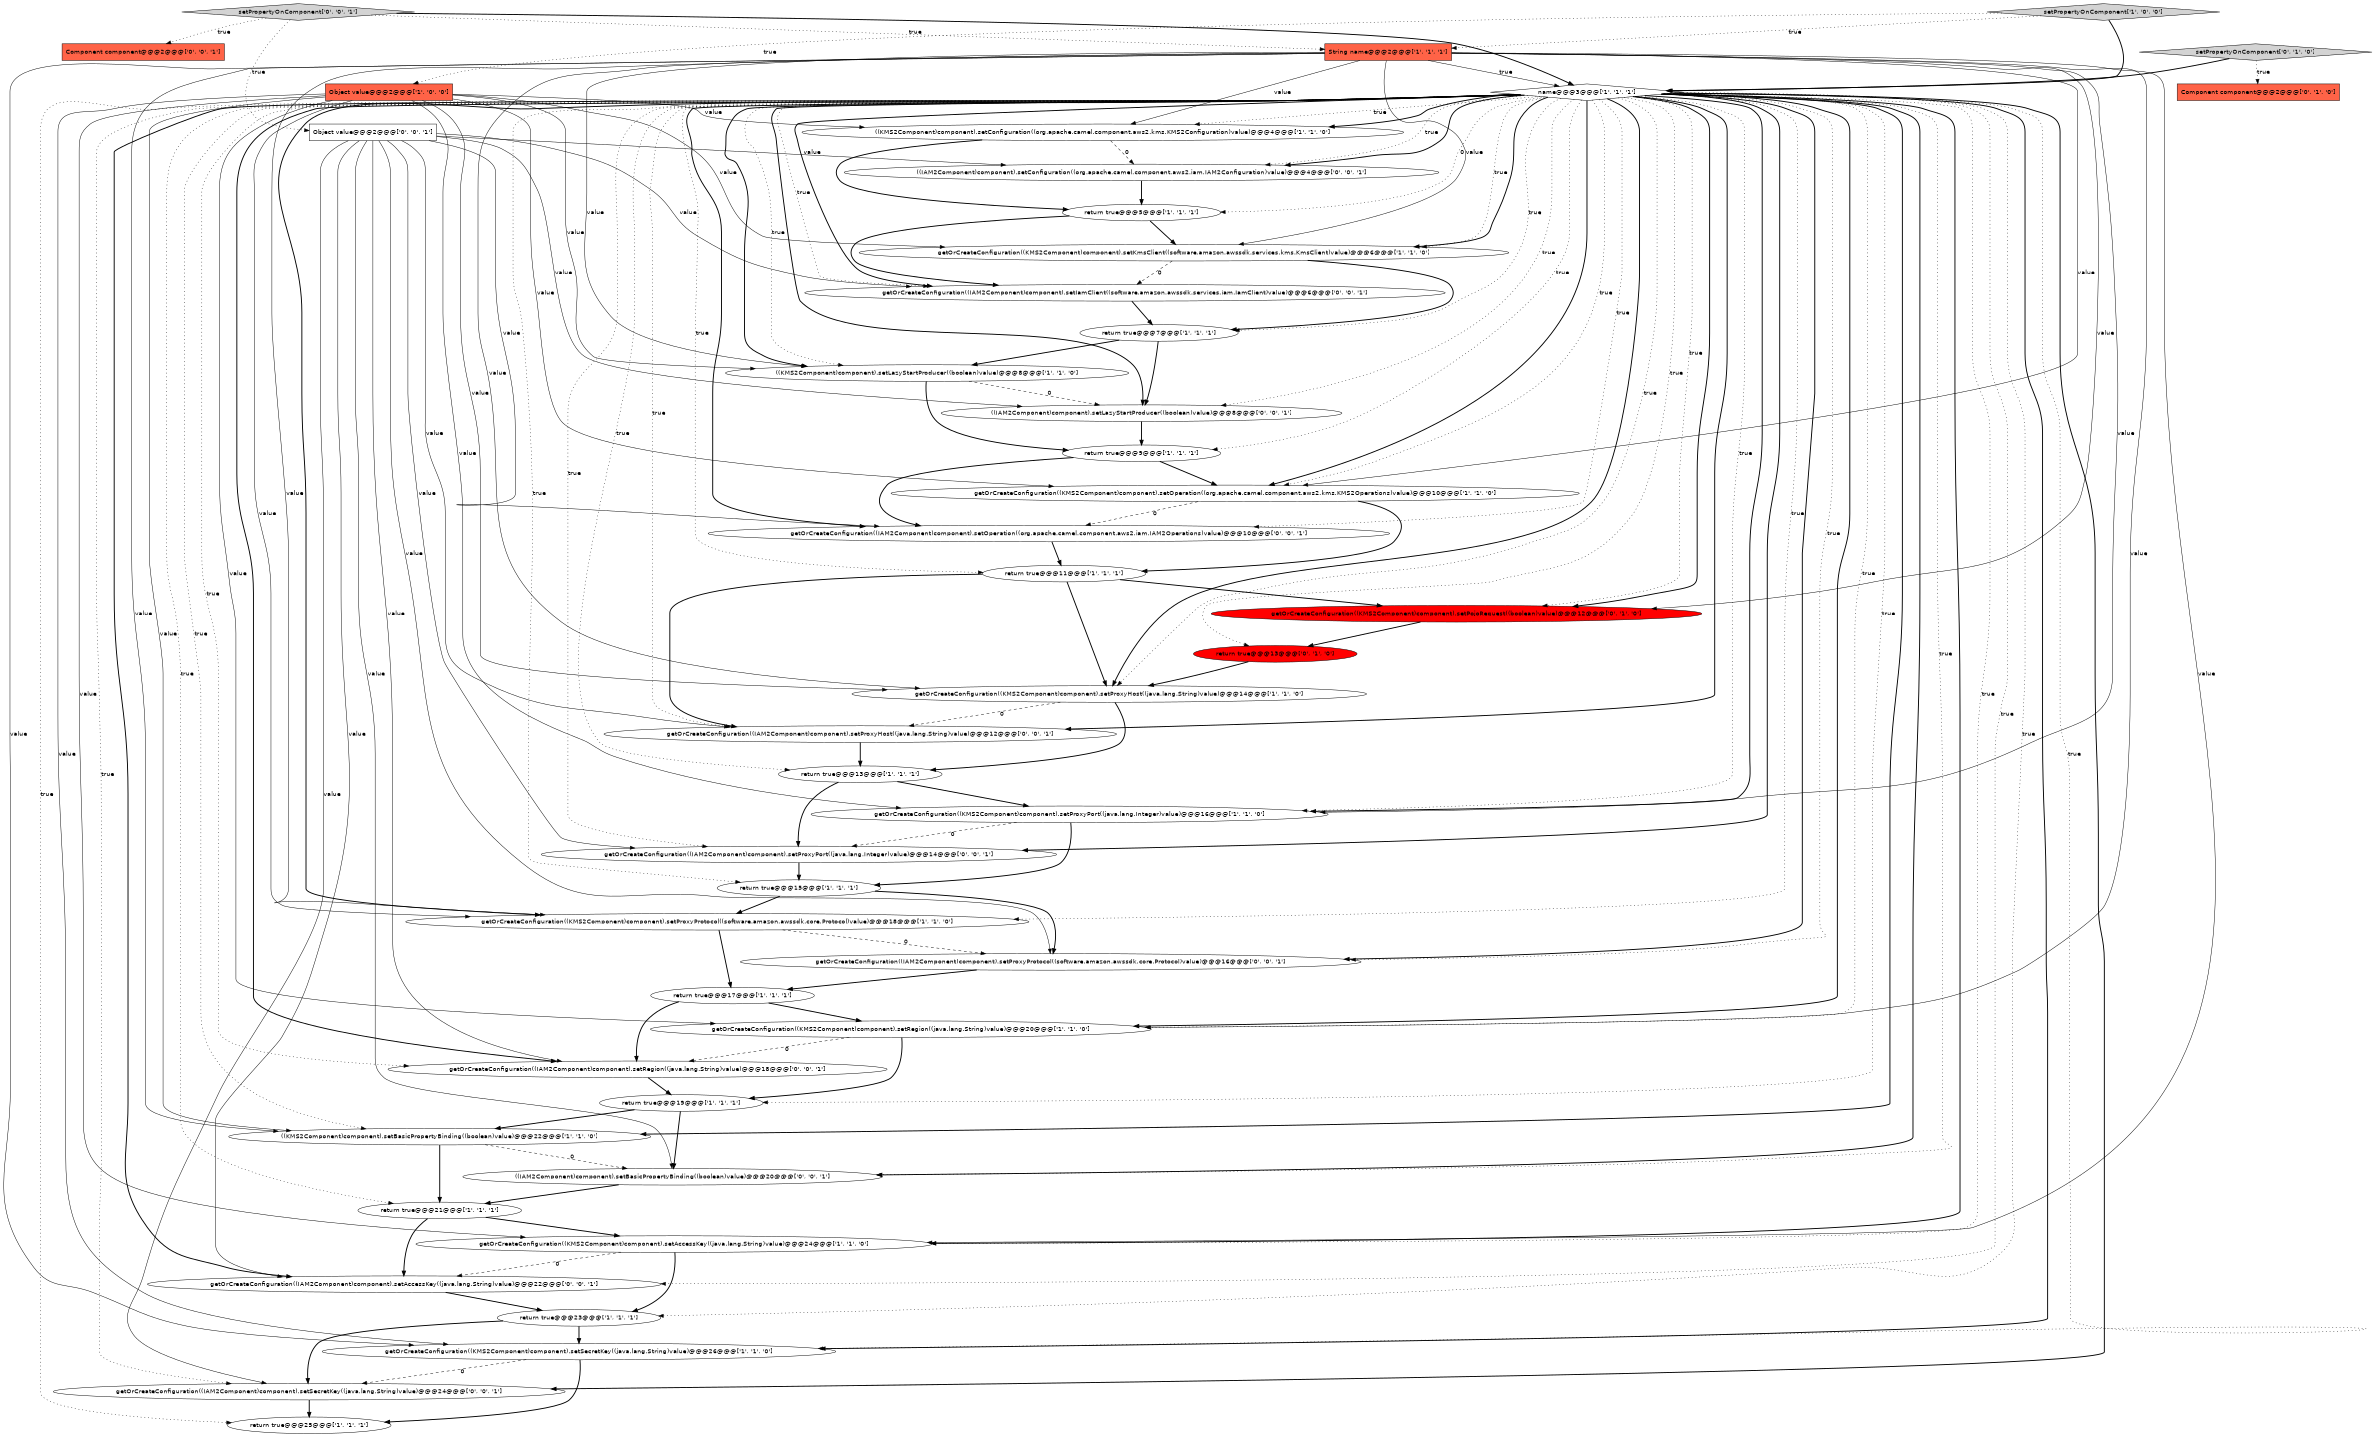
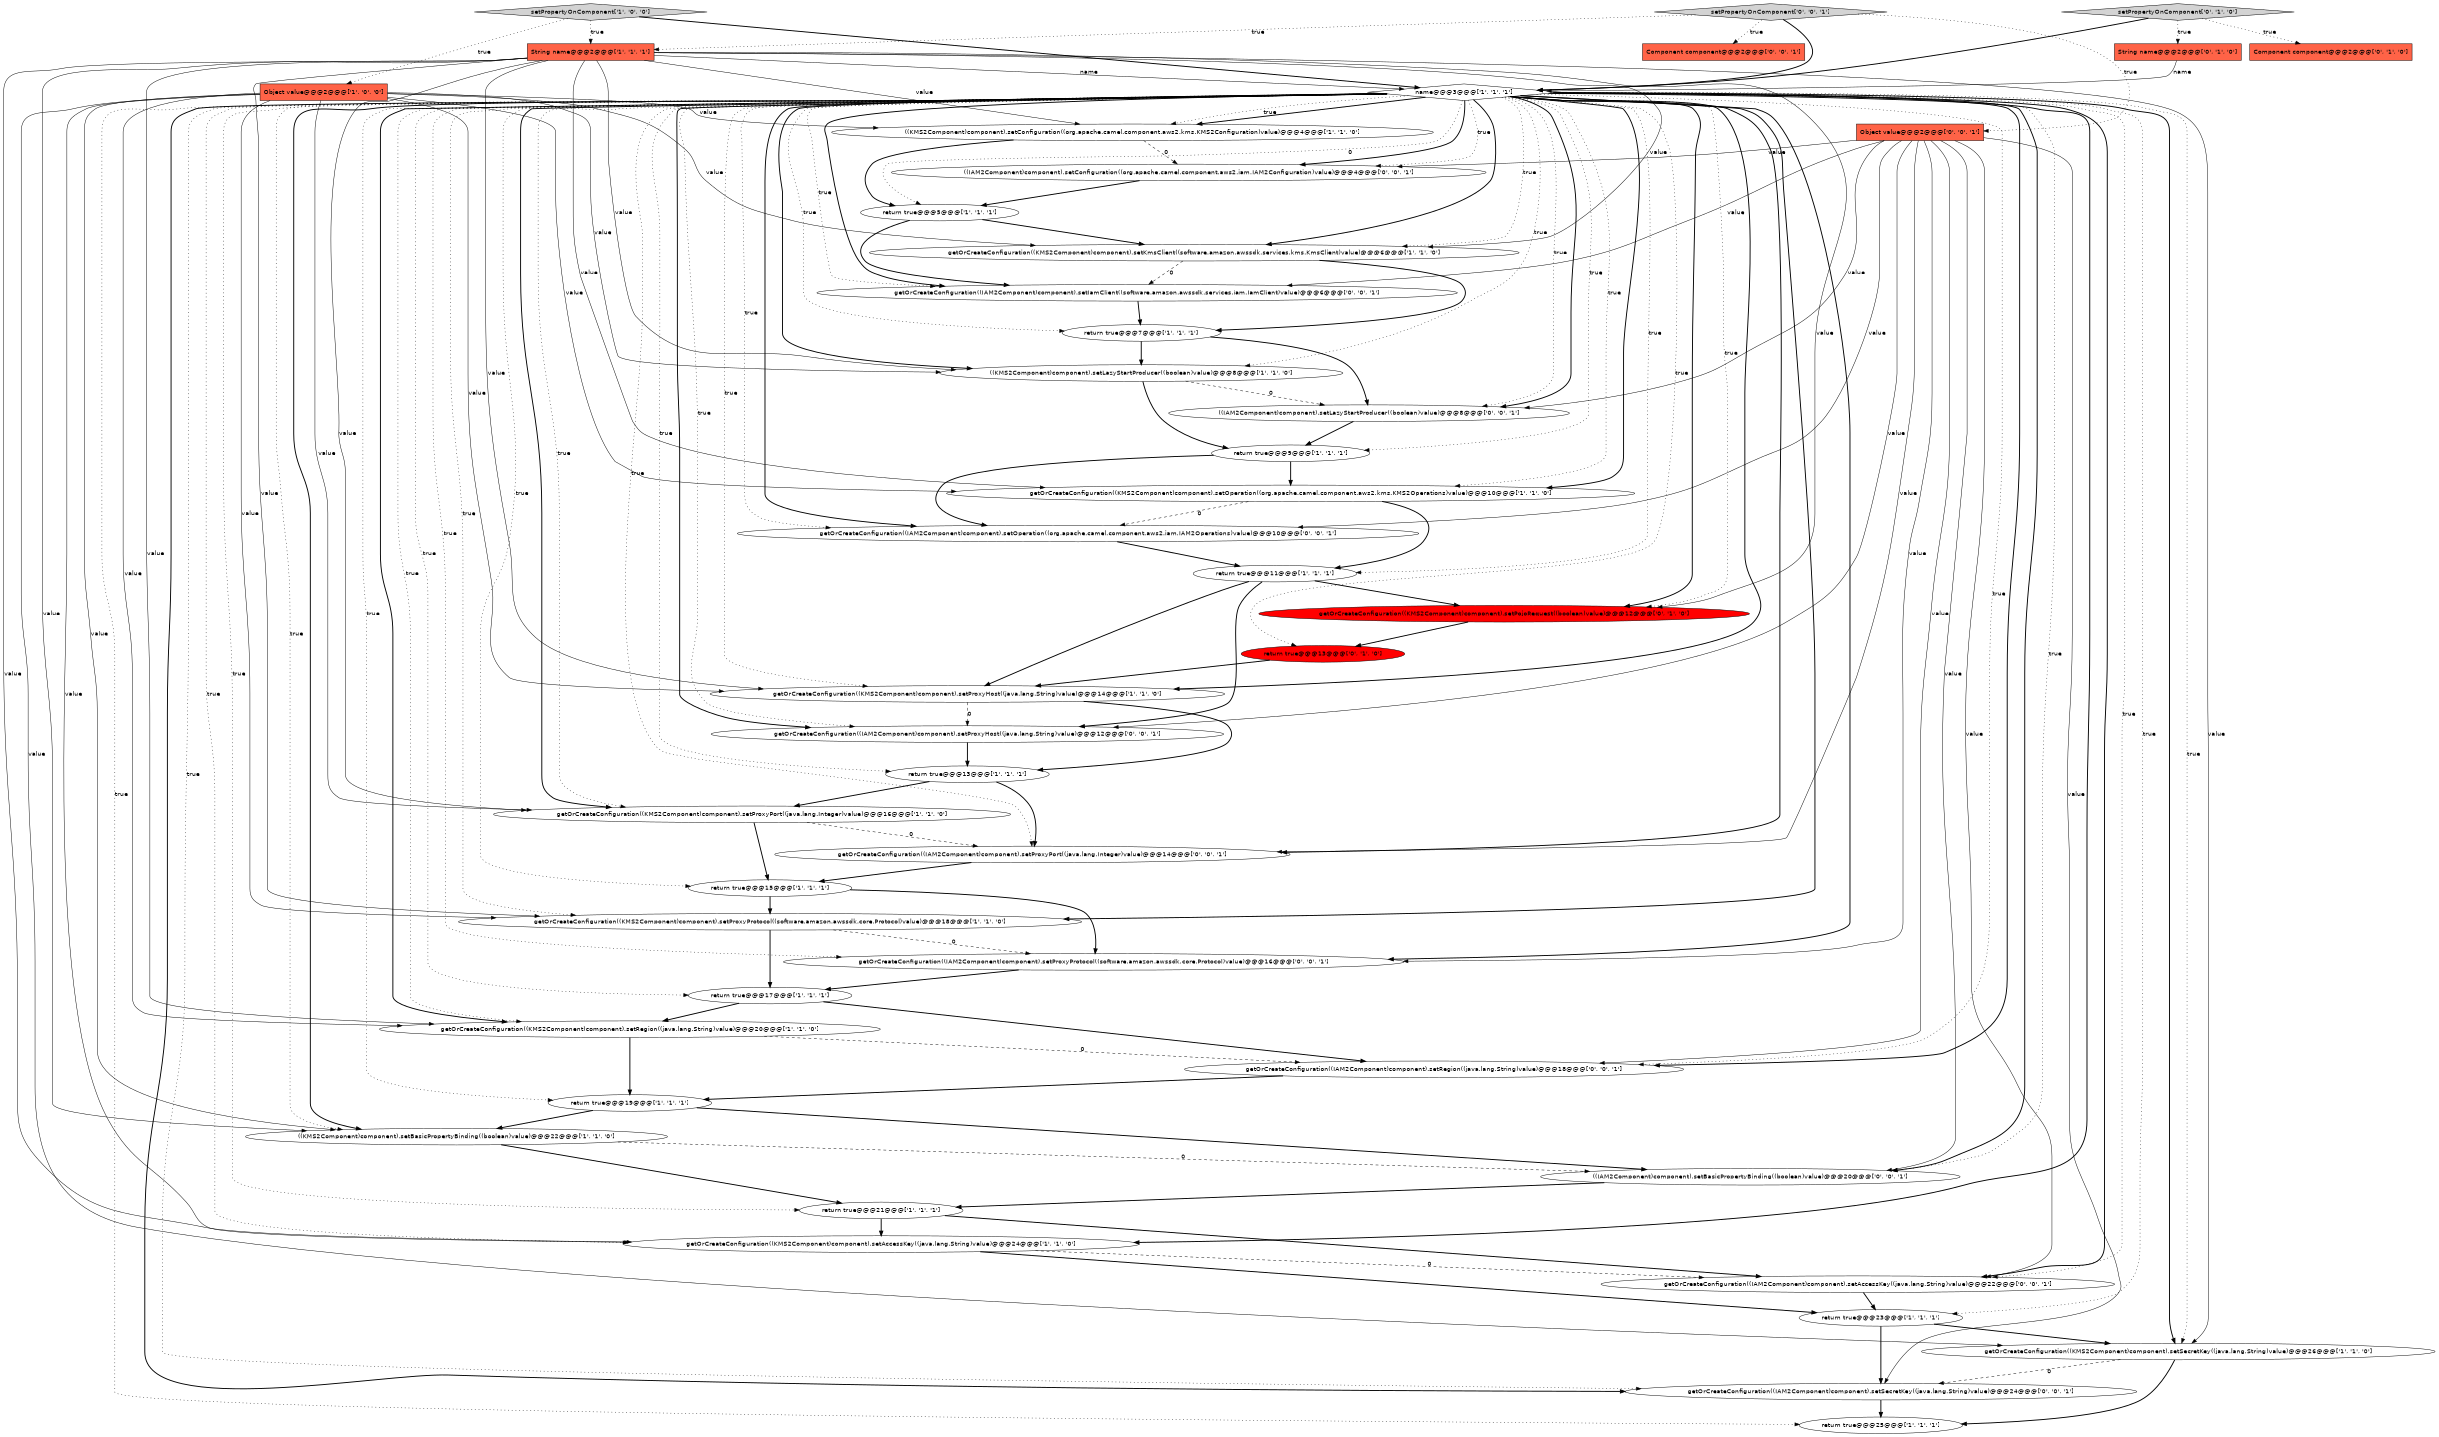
none -> (2178, 52)
(1506, 72) -> (1089, 72)
(373, 132) -> (1920, 132)
none -> (415, 188)
